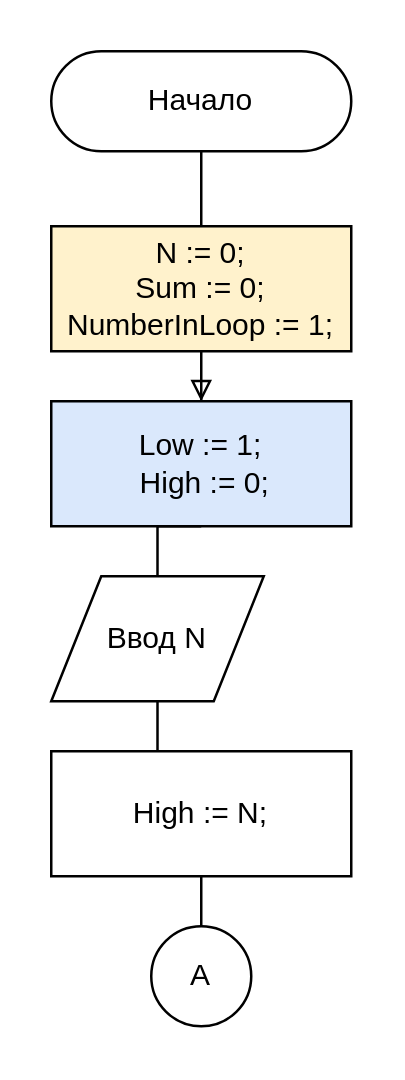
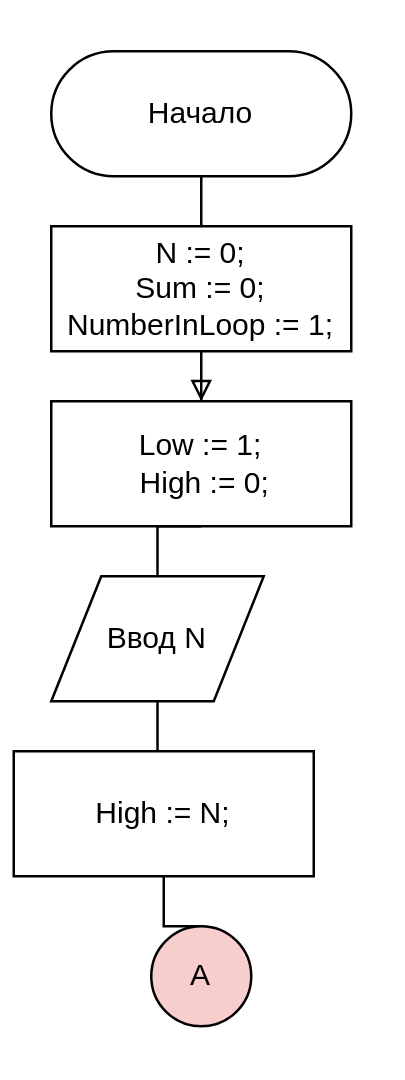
(201, 101) -> (201, 114)
(201, 289) -> (201, 289)
(201, 464) -> (201, 464)
(201, 814) -> (164, 814)
(201, 976) -> (201, 976)
